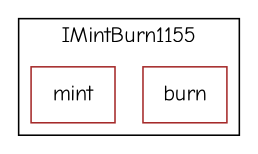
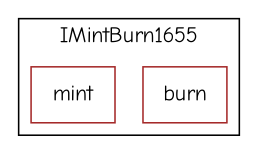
(129, 37) -> (129, 37)
